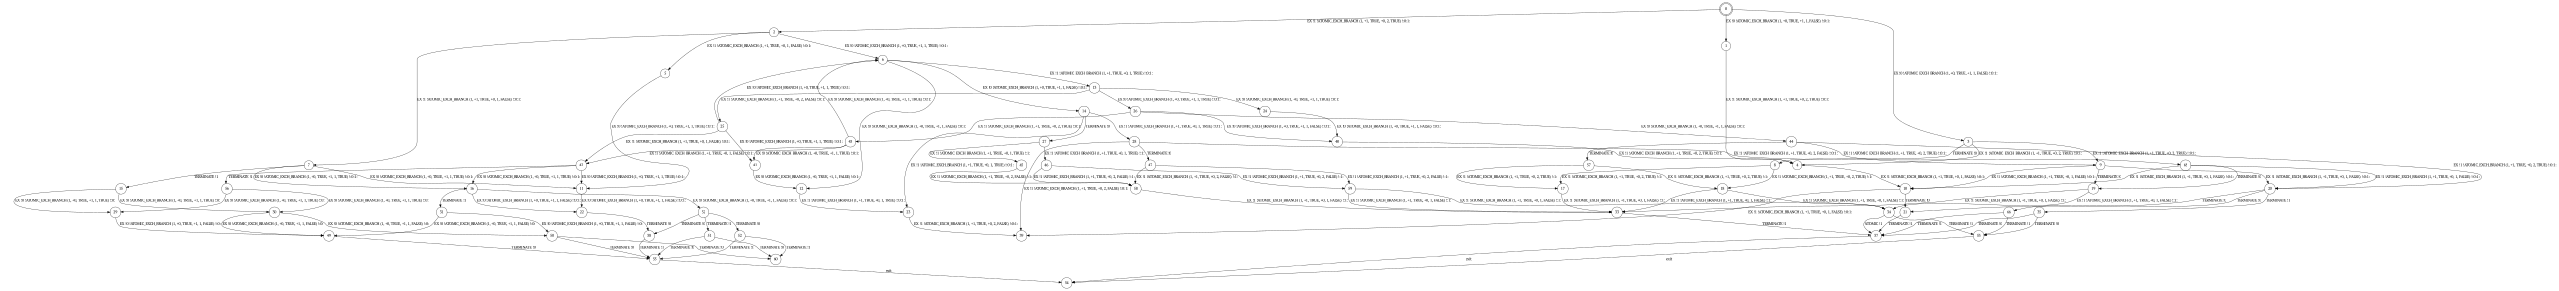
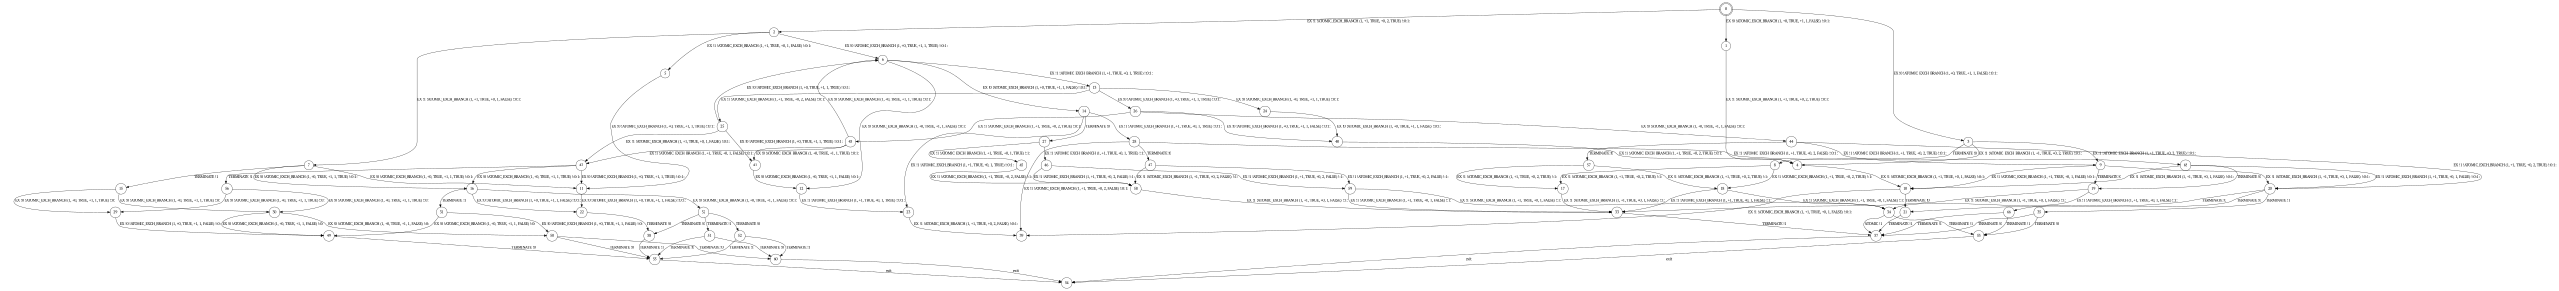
none -> (921, 264)
